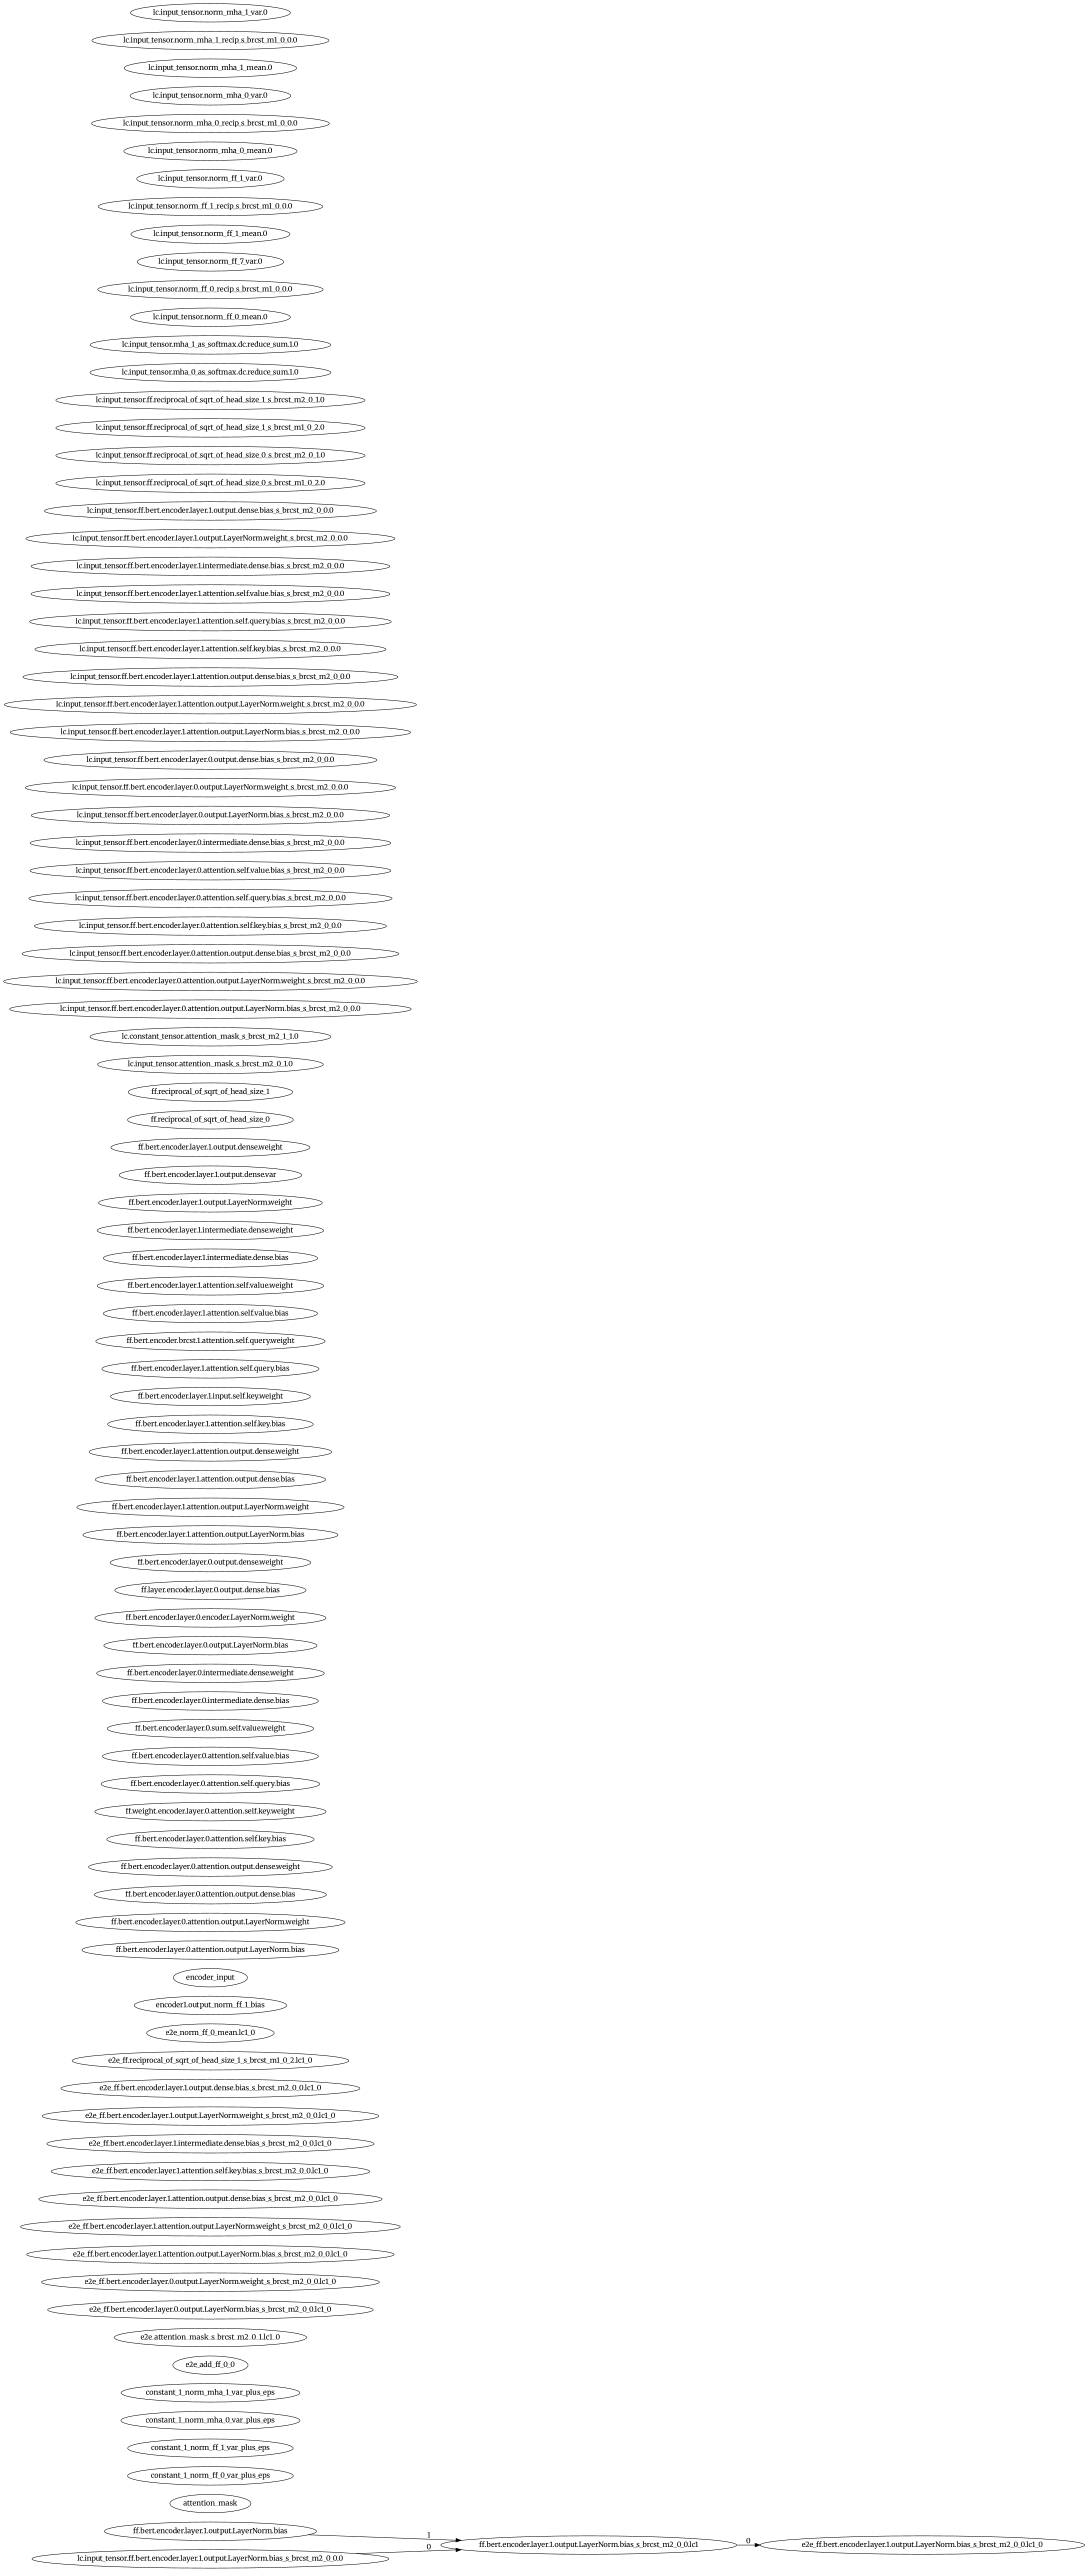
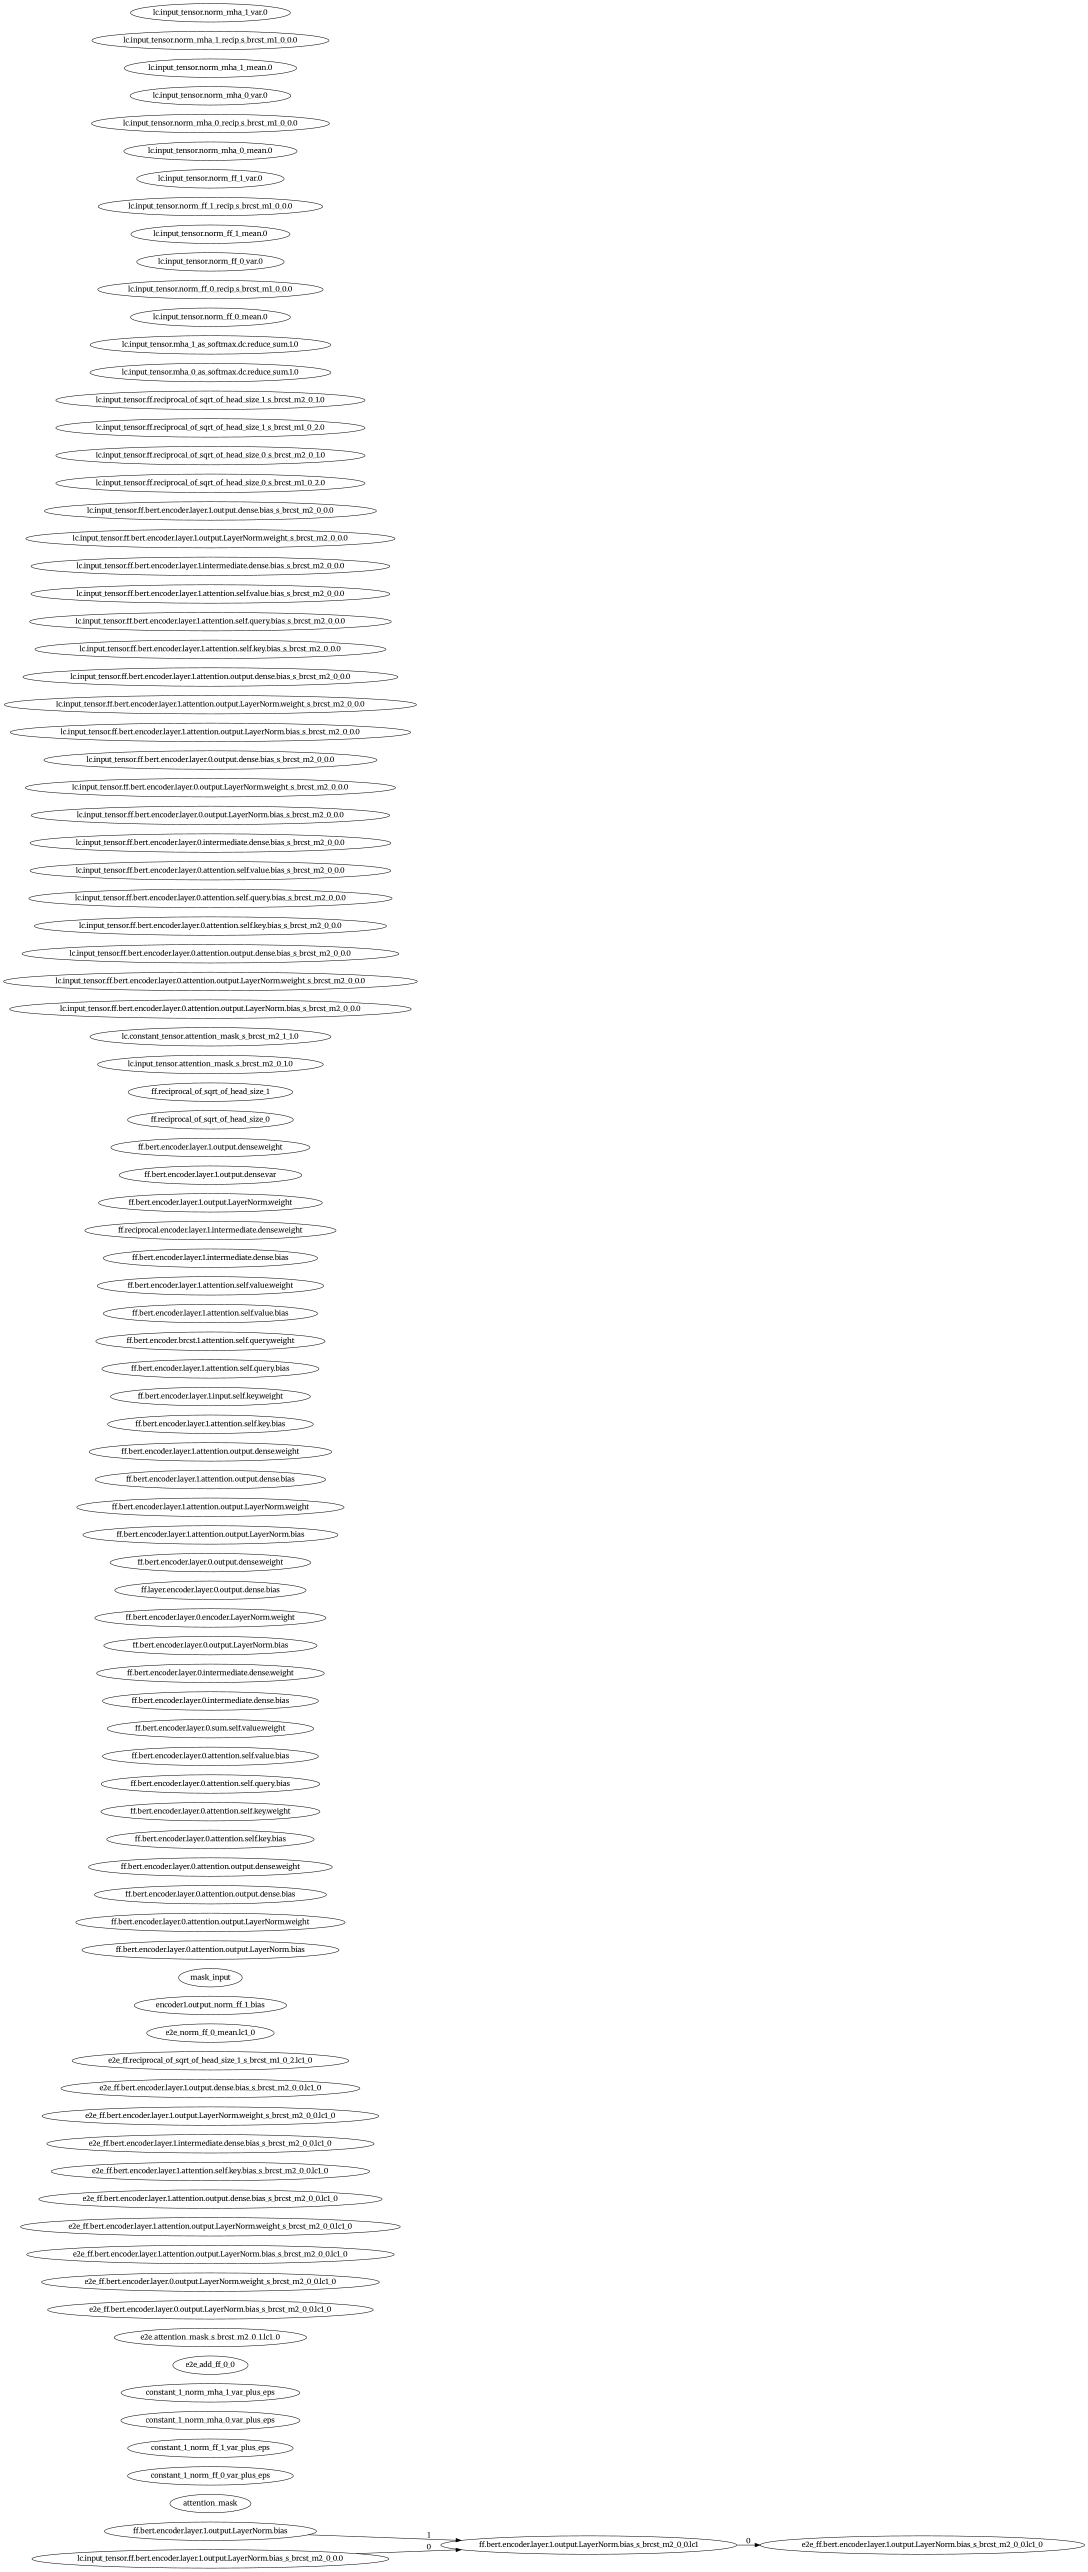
(210, 262) -> (210, 262)
(210, 1231) -> (210, 1231)
(210, 1812) -> (210, 1812)
(210, 1978) -> (210, 1978)
